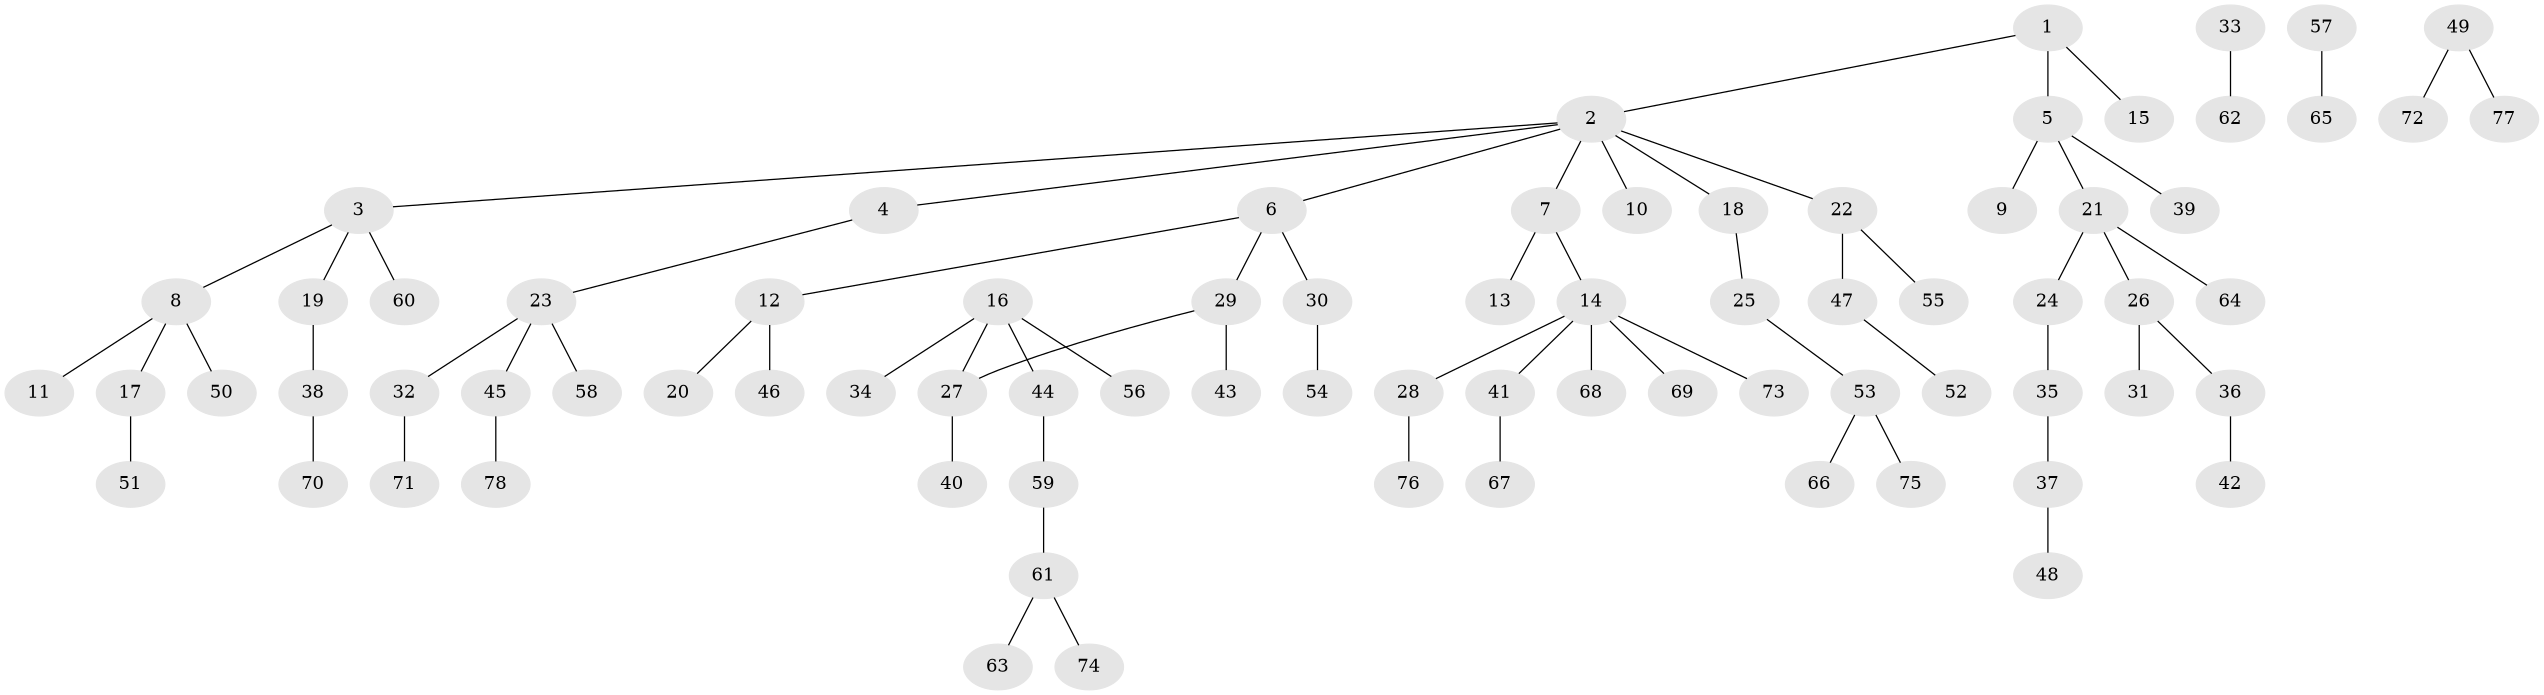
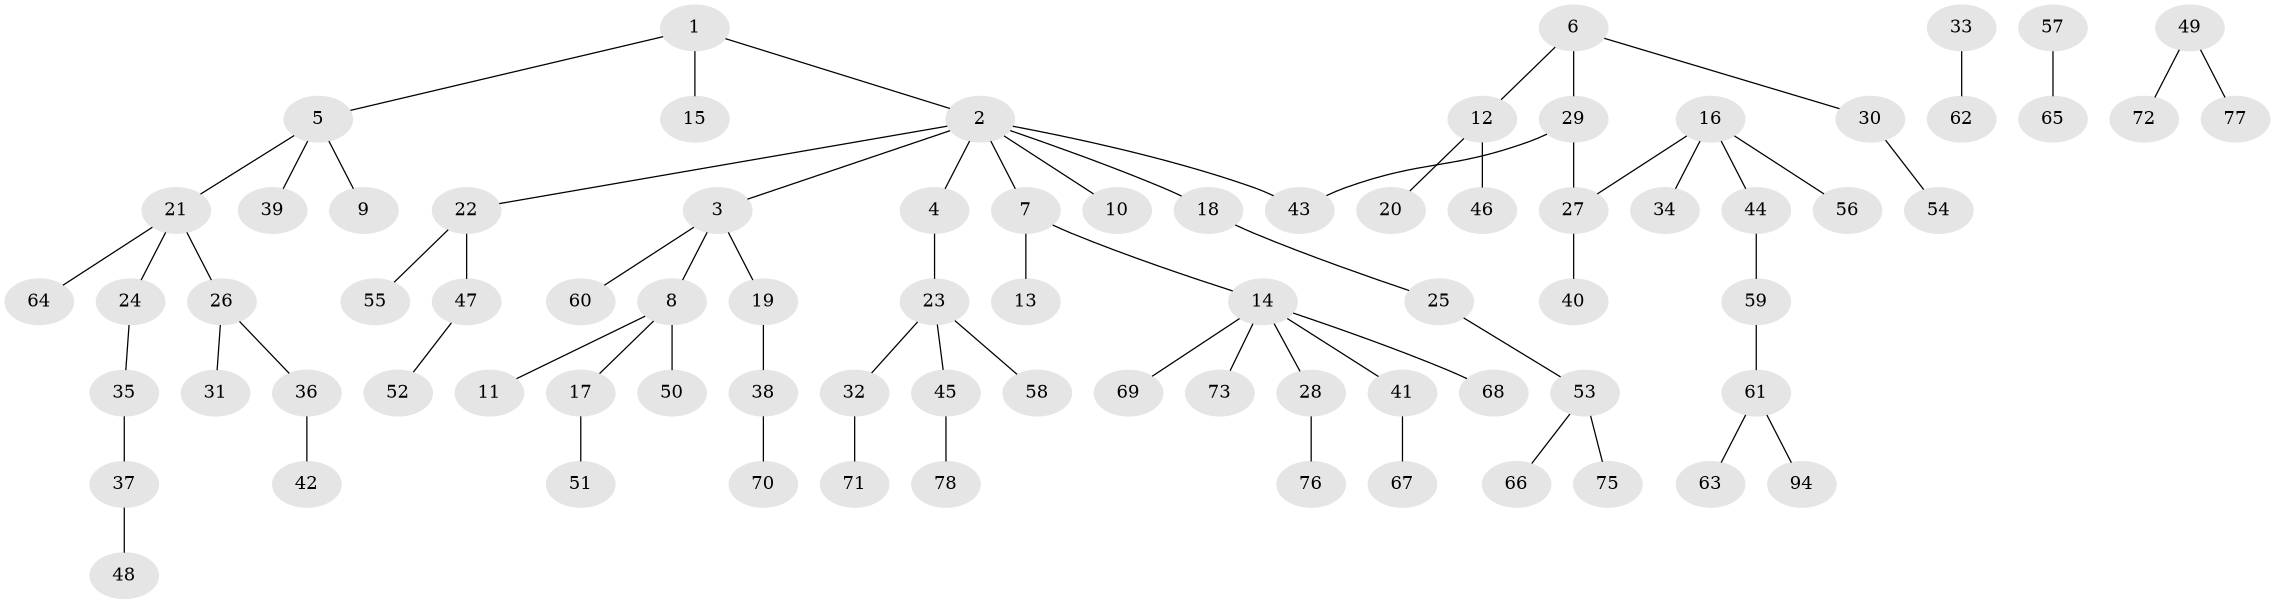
(1432, 165) -> (1145, 155)
(1089, 667) -> (1802, 484)
